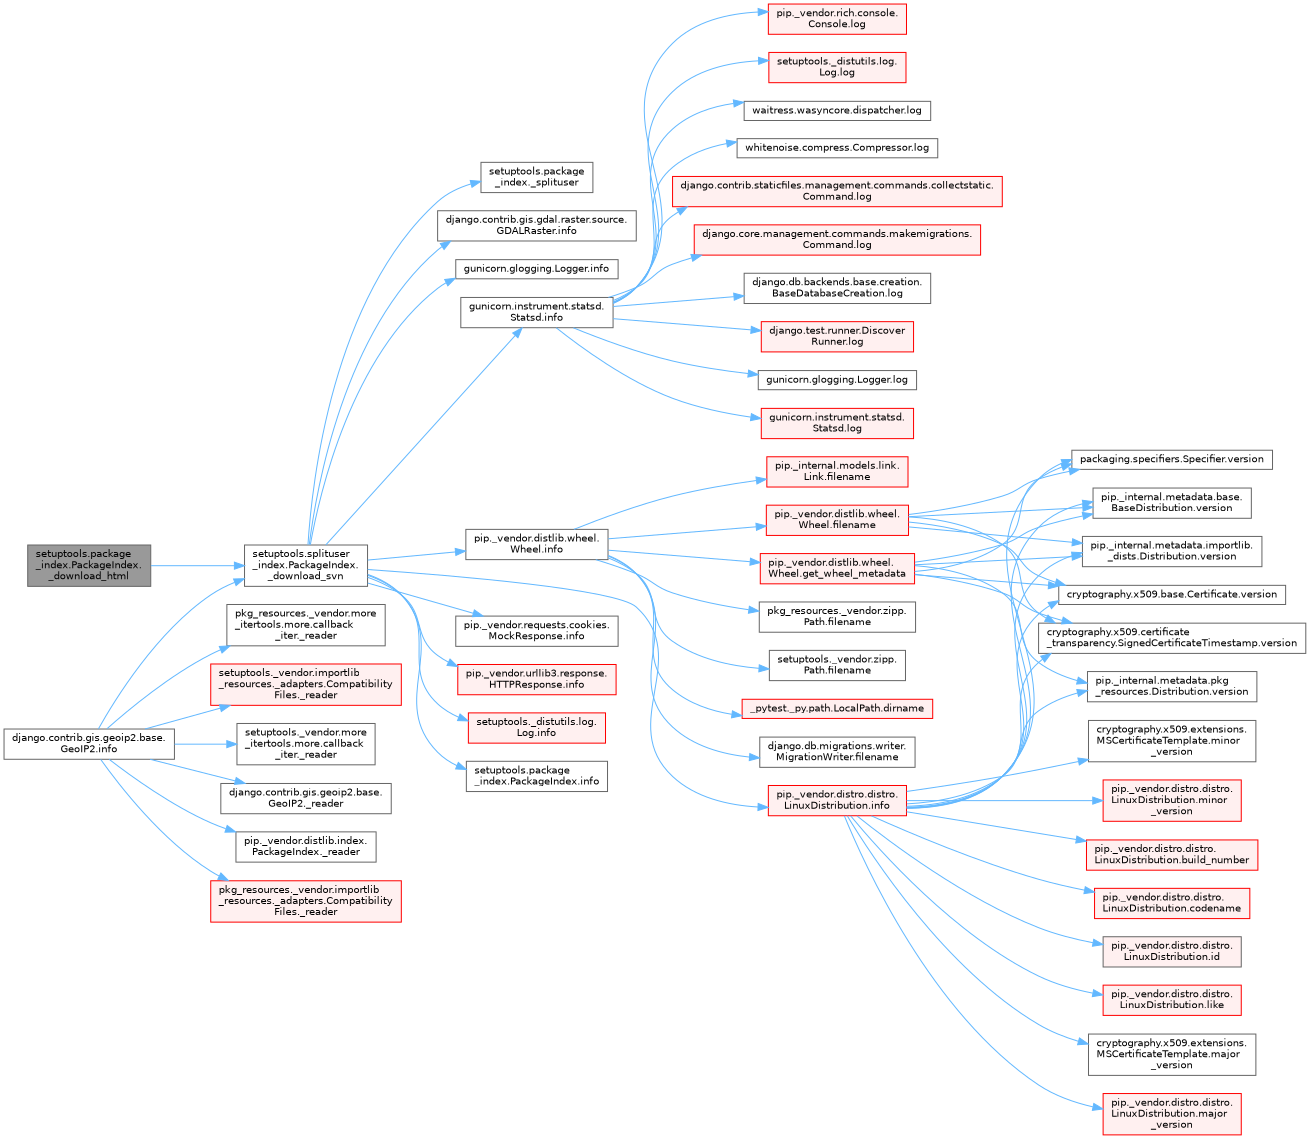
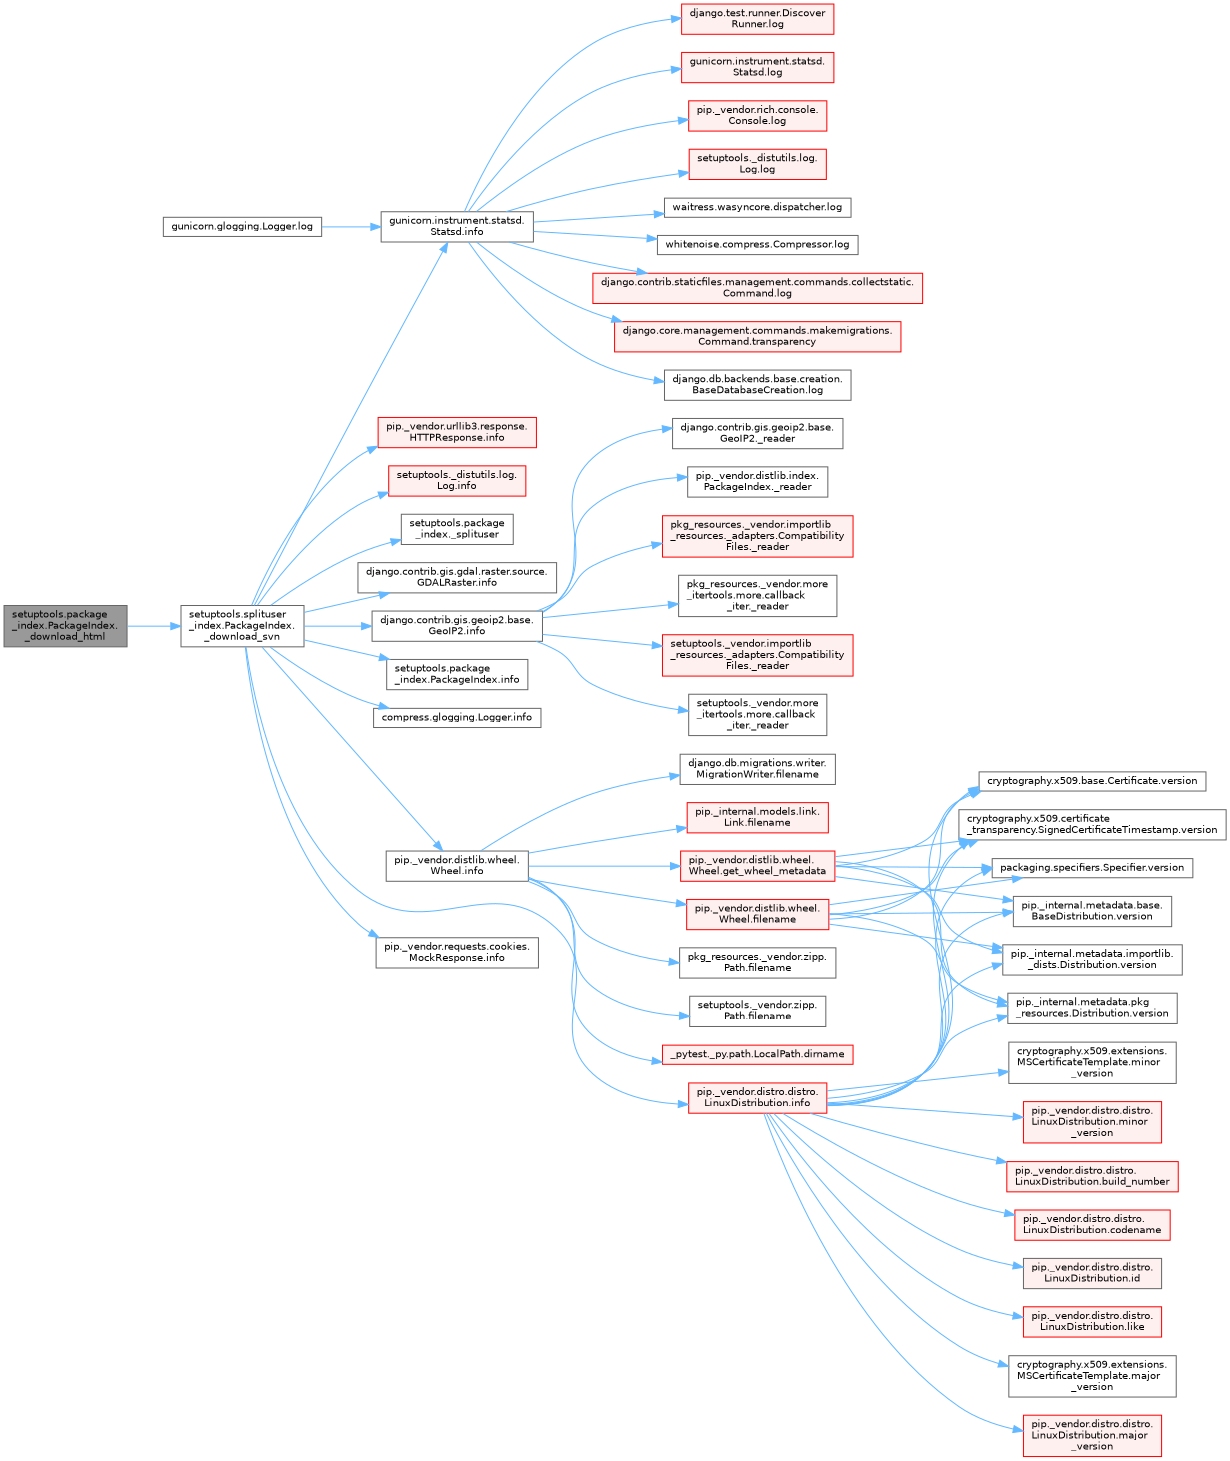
(837, 240) -> (758, 337)
(537, 269) -> (457, 718)
(659, 358) -> (346, 227)
(156, 645) -> (333, 626)
none -> (897, 927)
